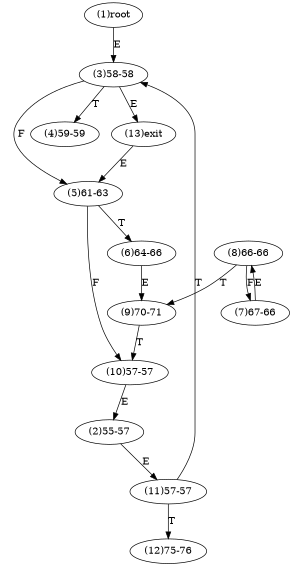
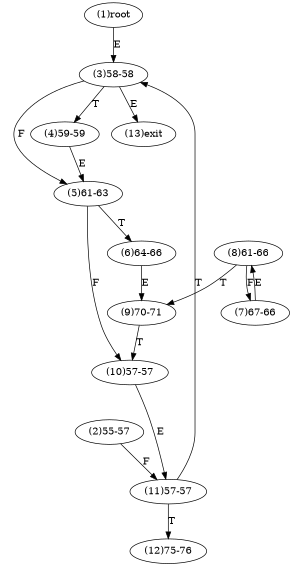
(118, 161) -> (75, 161)
(248, 253) -> (248, 253)
(121, 399) -> (152, 428)
(146, 462) -> (146, 462)
